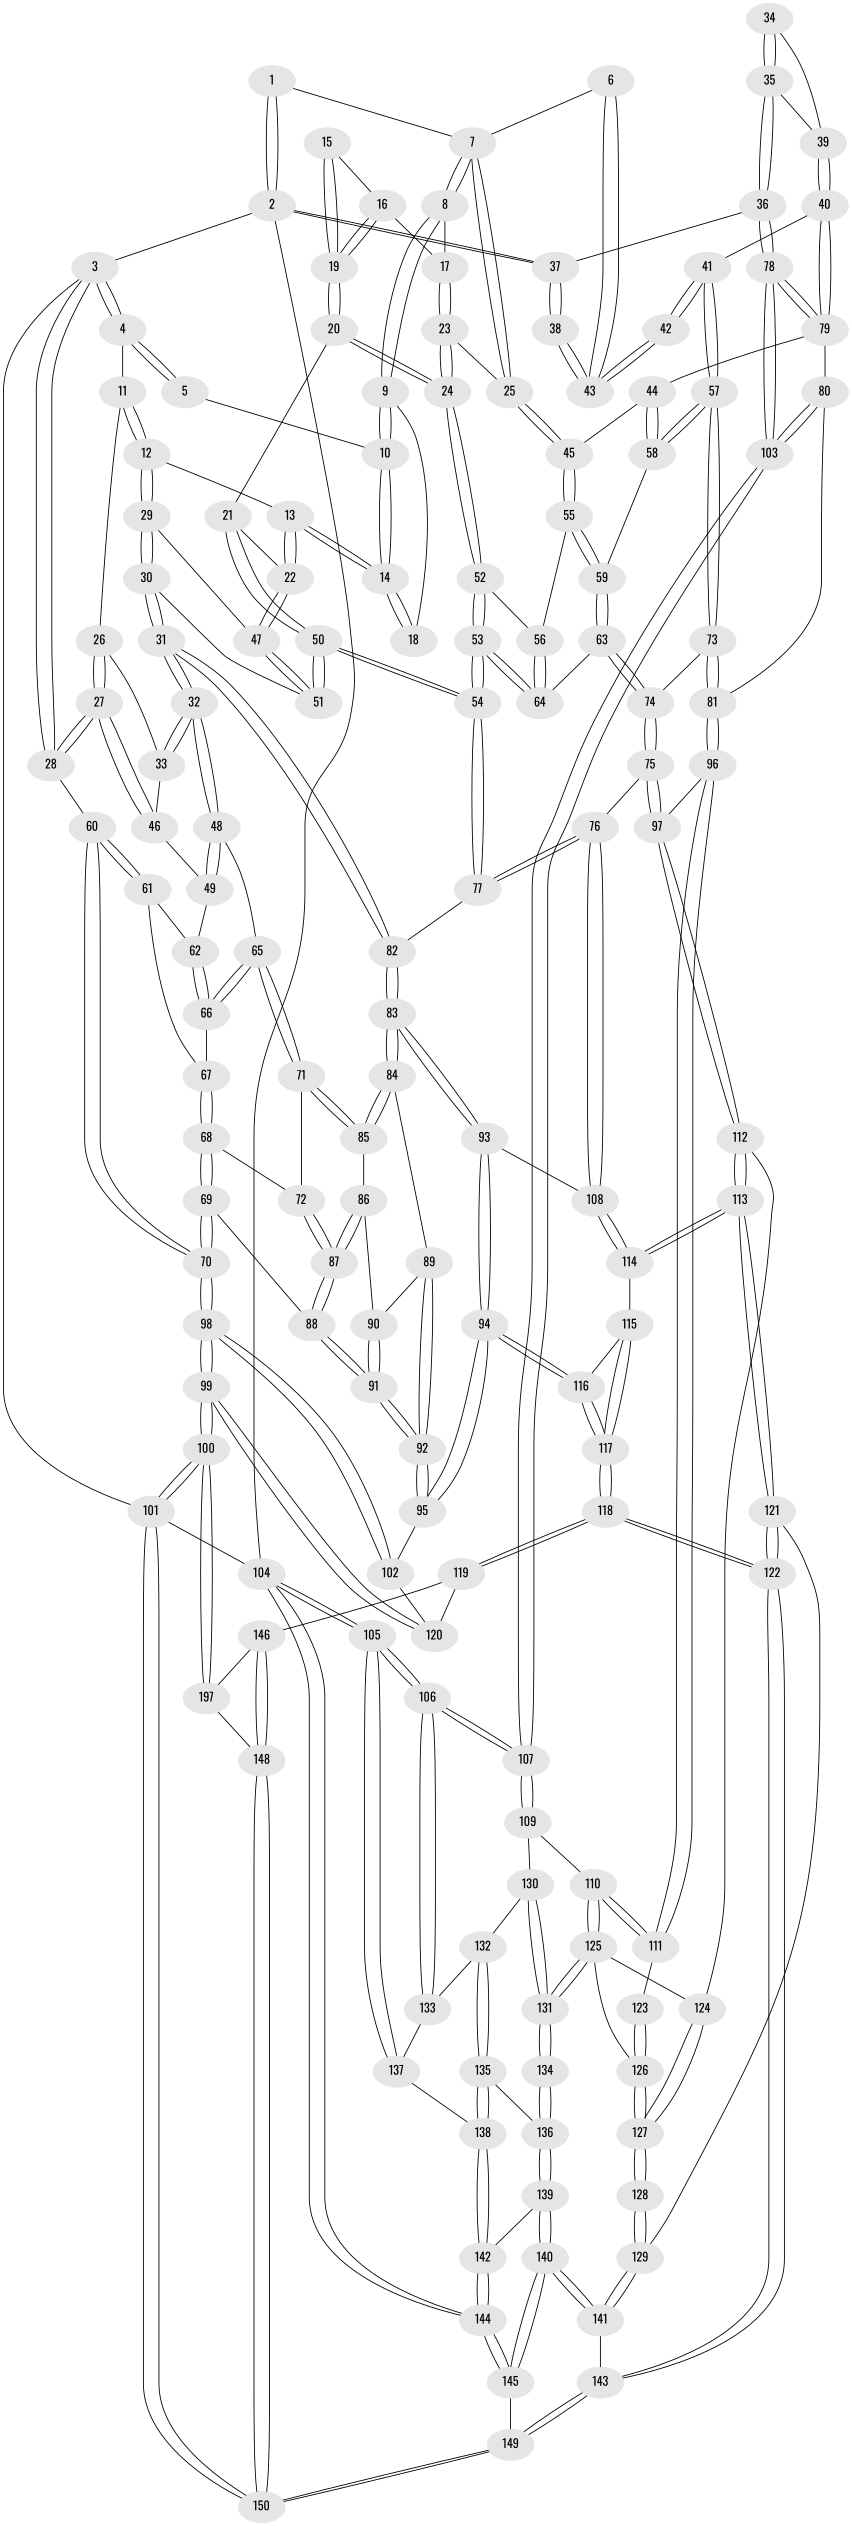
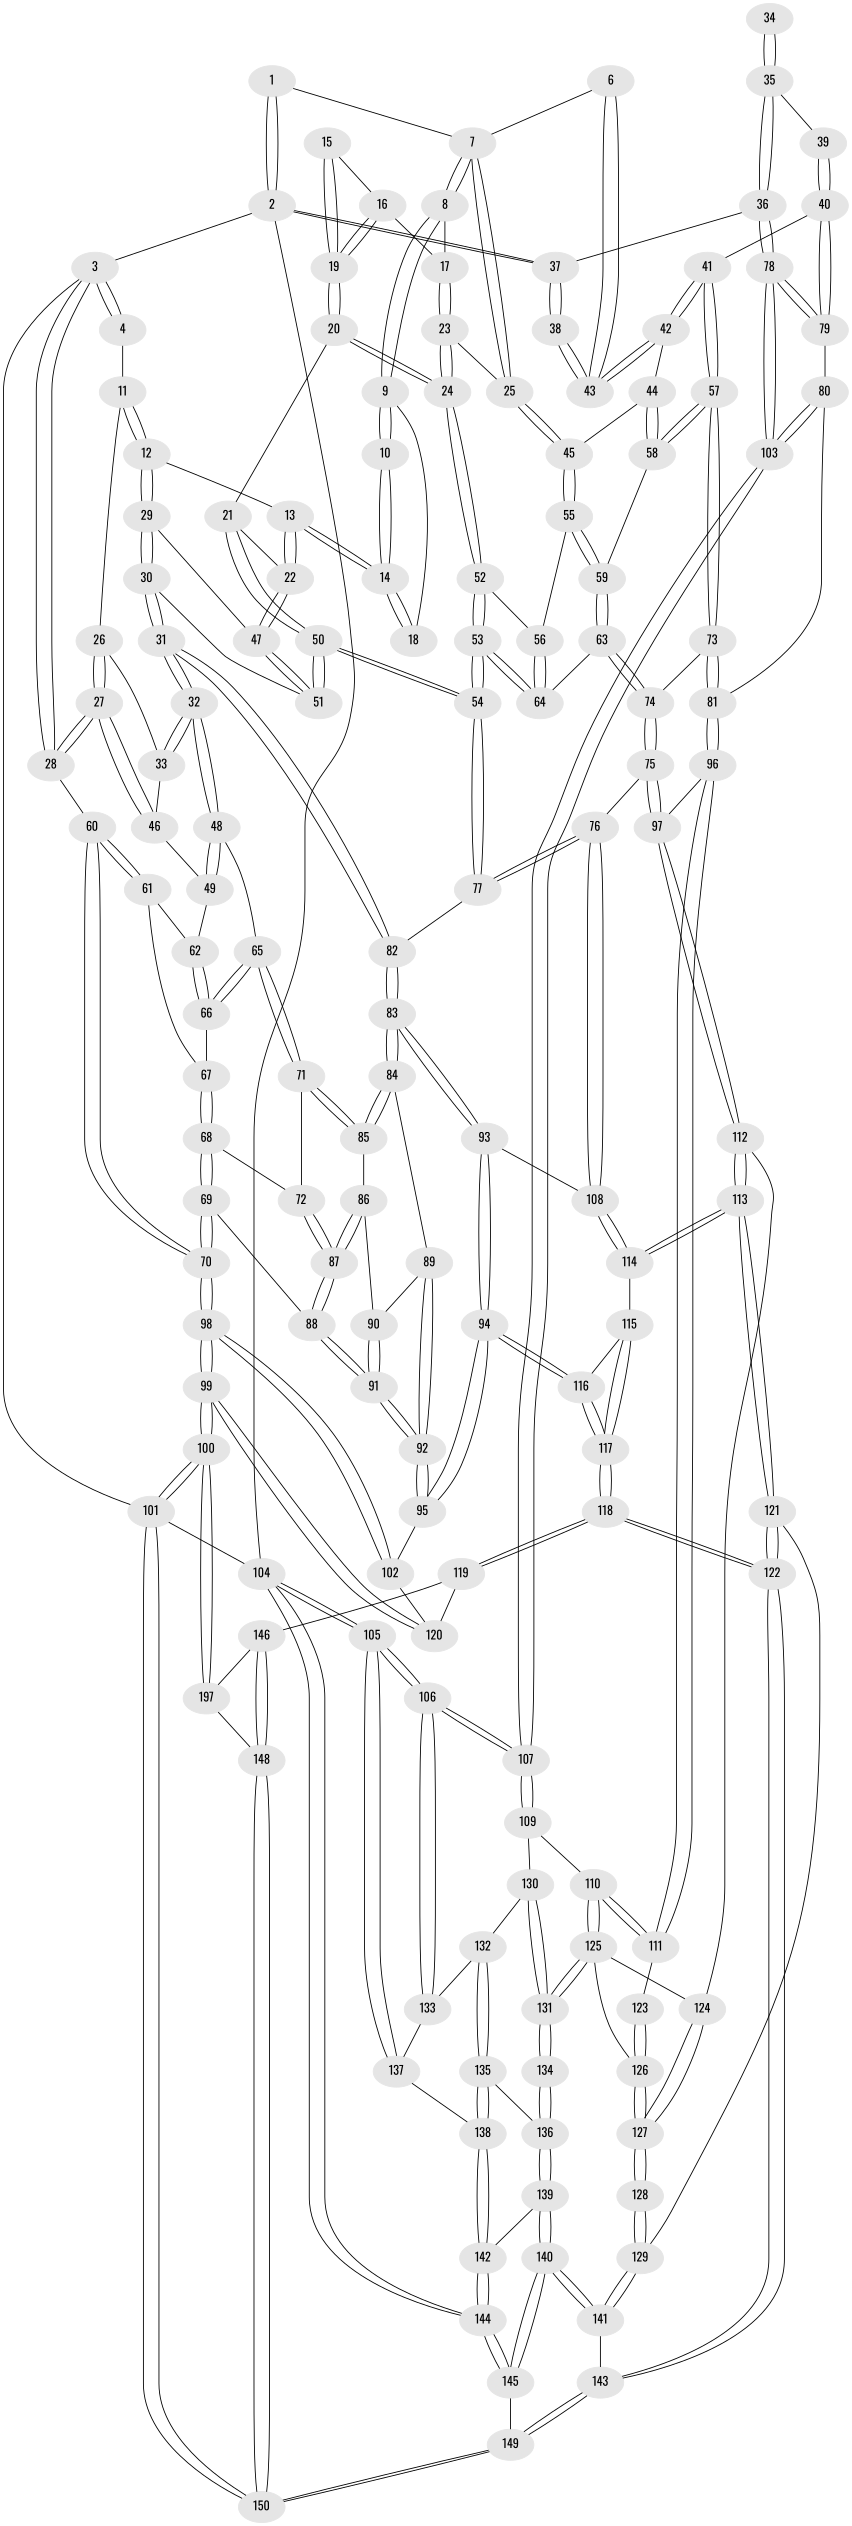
(806, 78) -> none
(736, 358) -> (659, 361)
(185, 392) -> none
